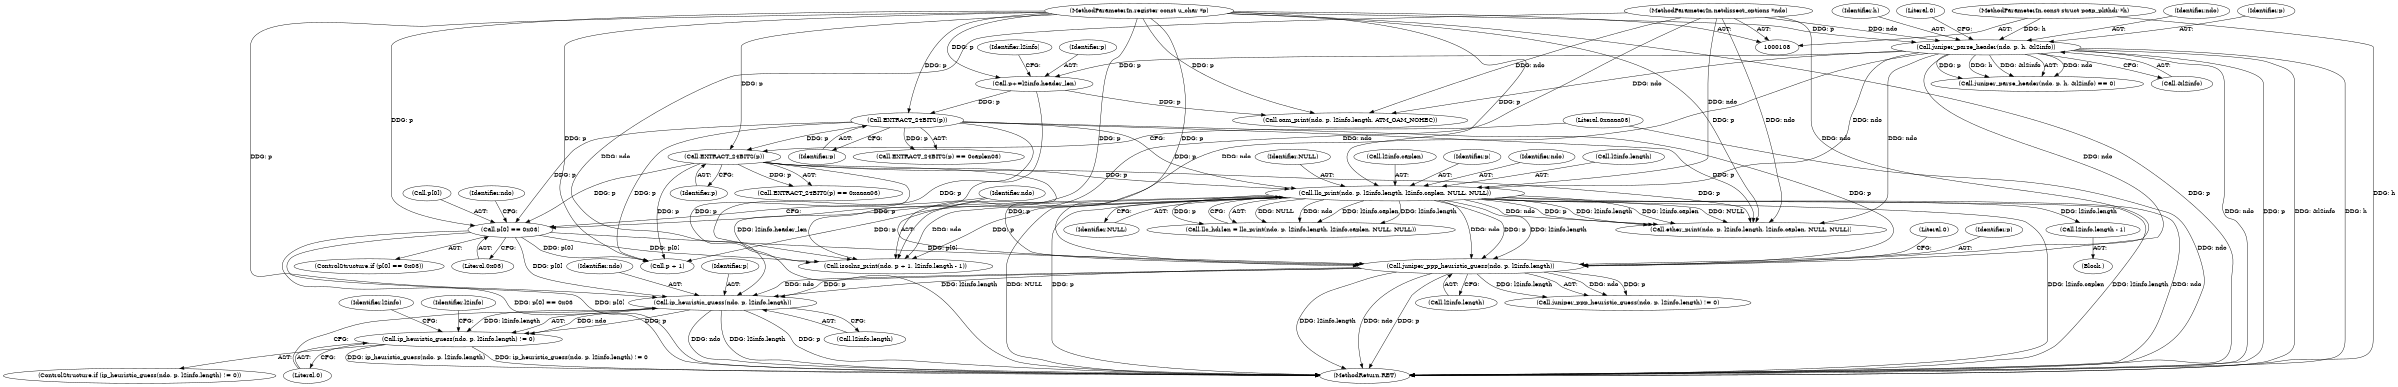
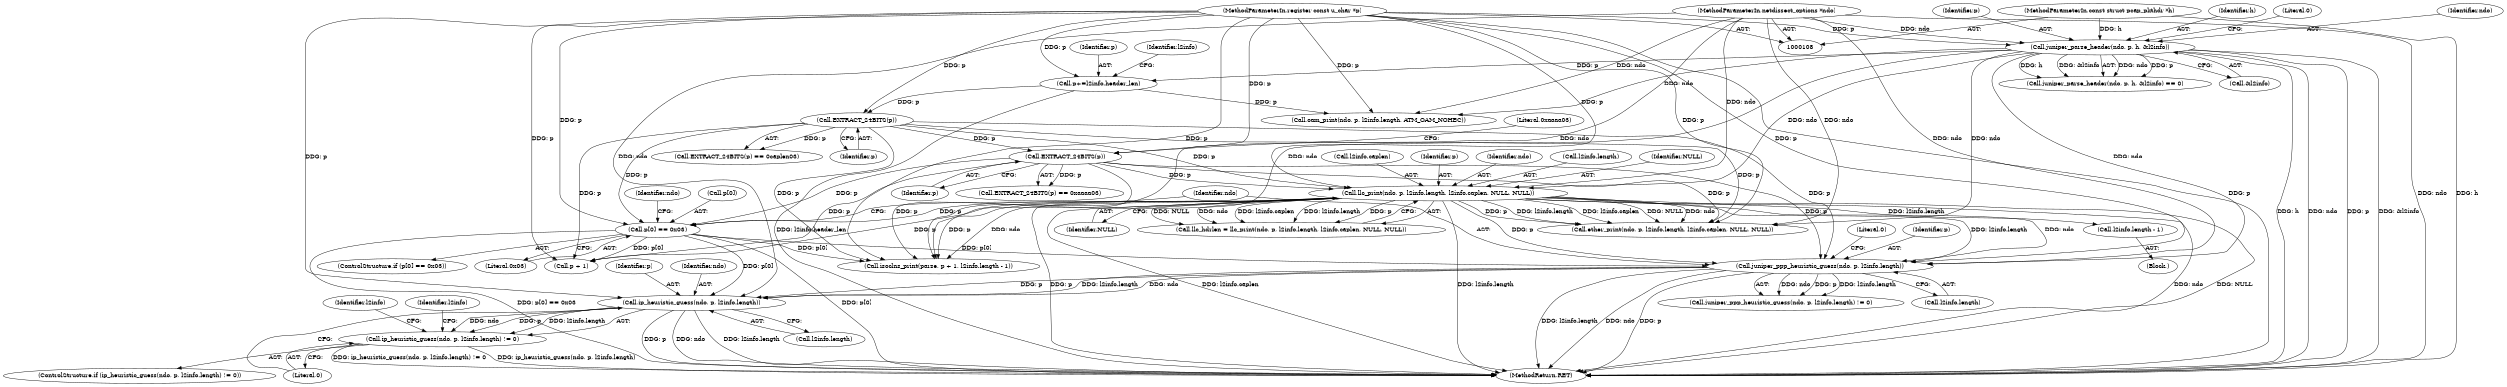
(896, 266) -> (939, 266)
(2143, 357) -> (2426, 331)
